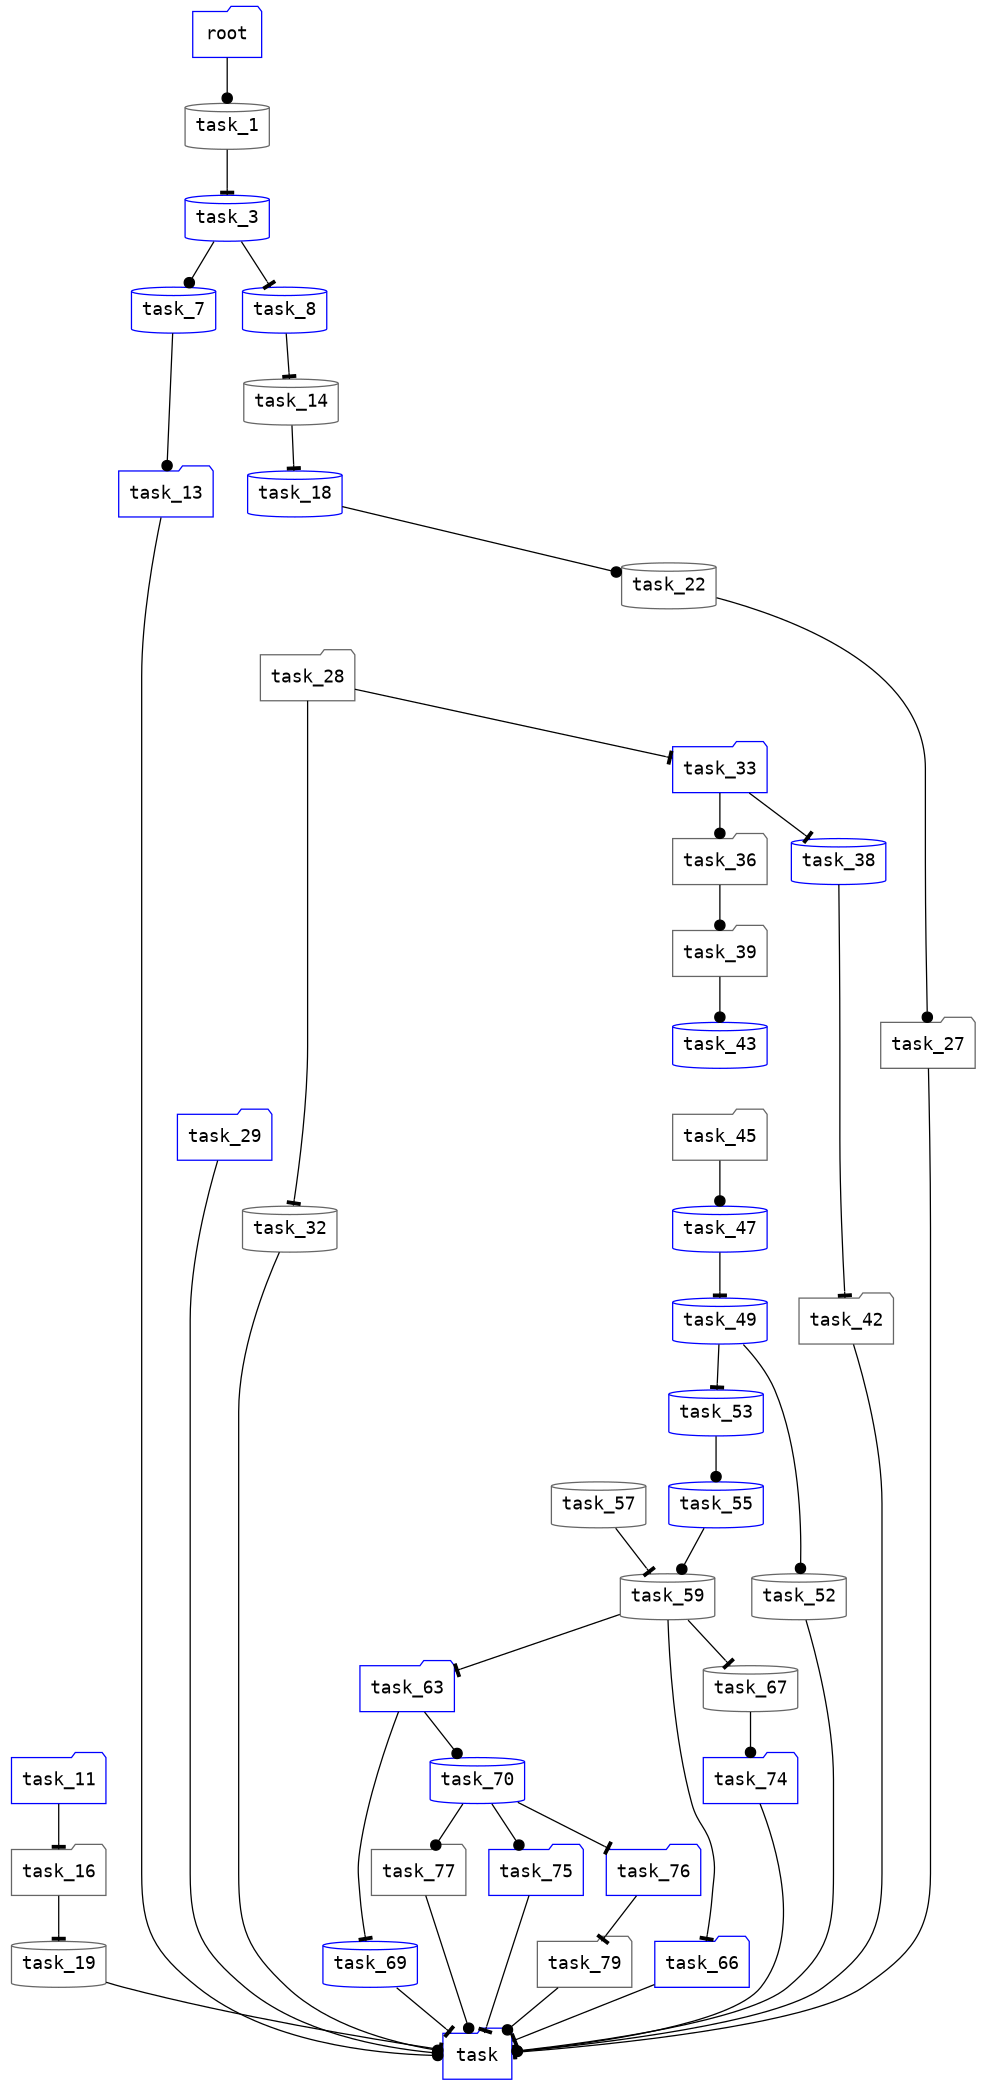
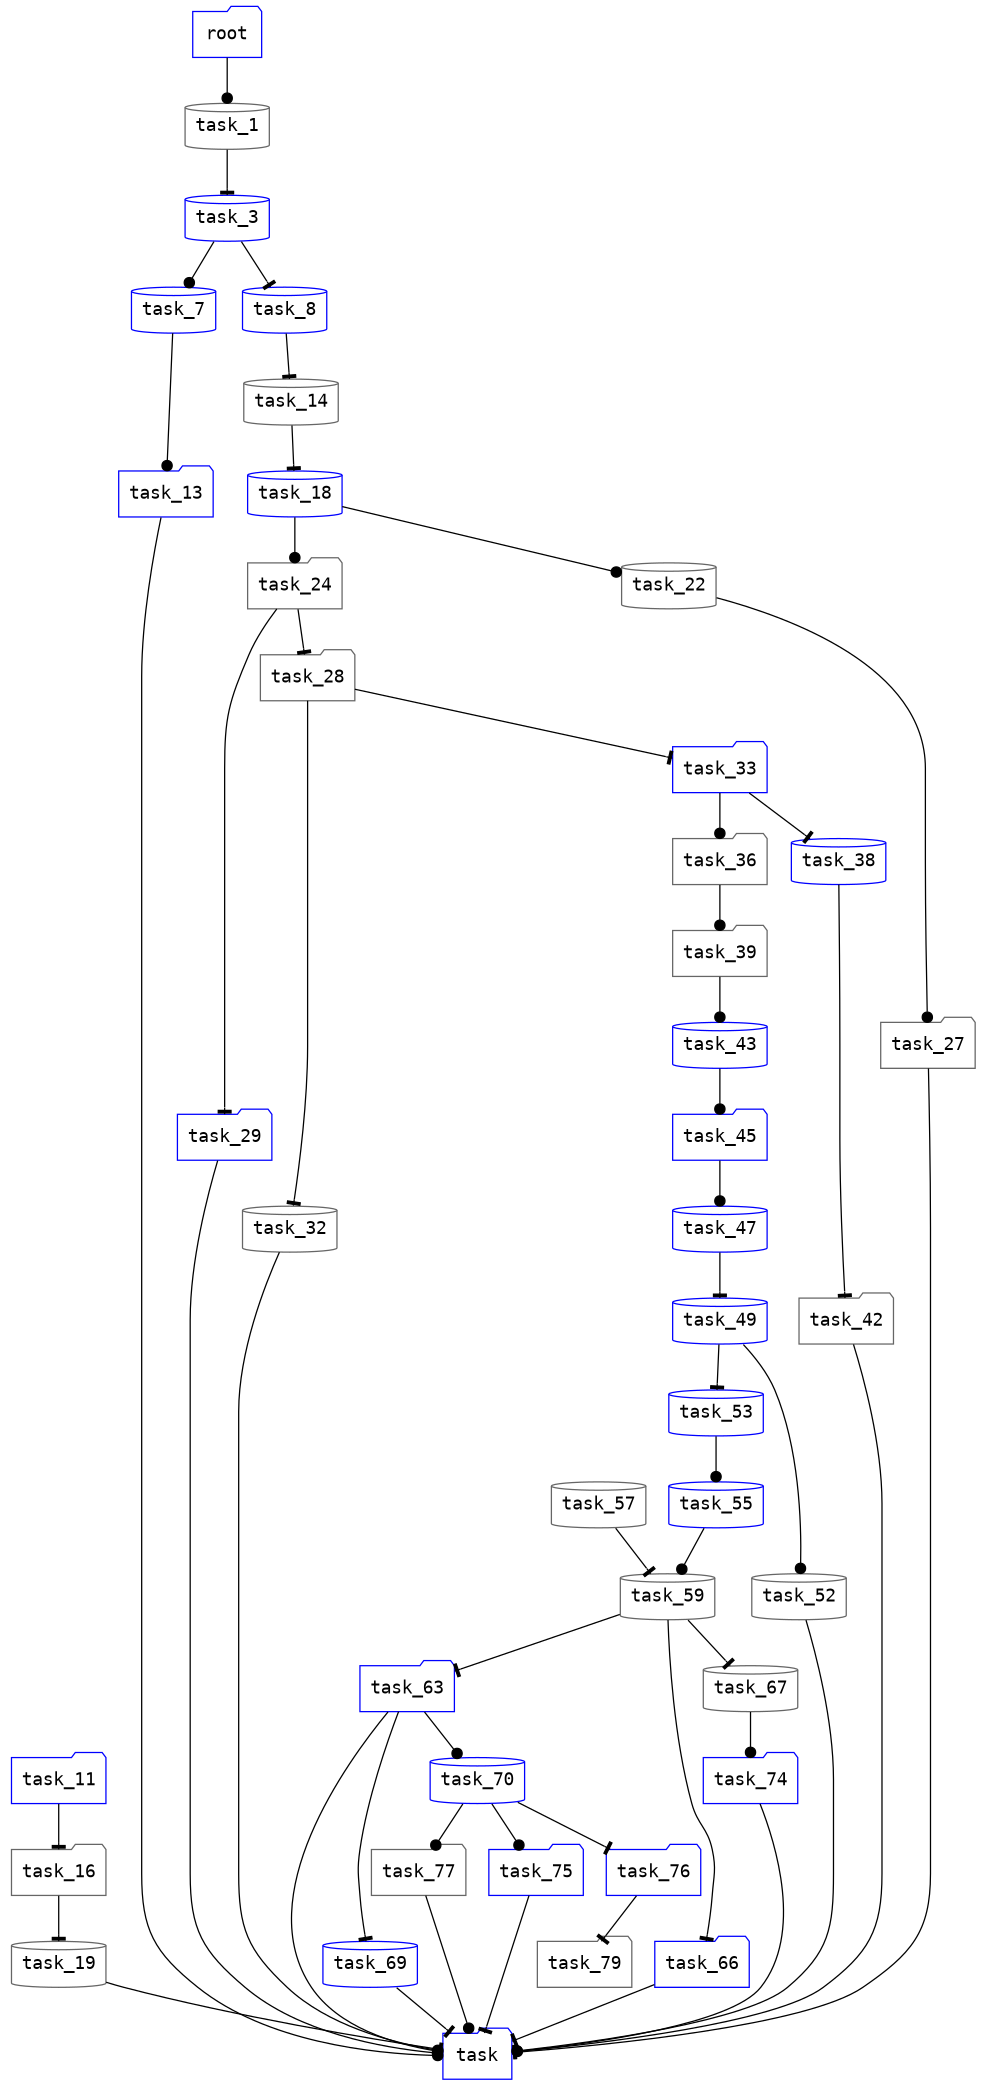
none -> (295, 586)
none -> (720, 1086)
(720, 1137) -> (720, 1137)
(535, 2007) -> (292, 1909)
